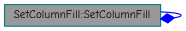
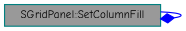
(83, 15) -> (83, 15)
